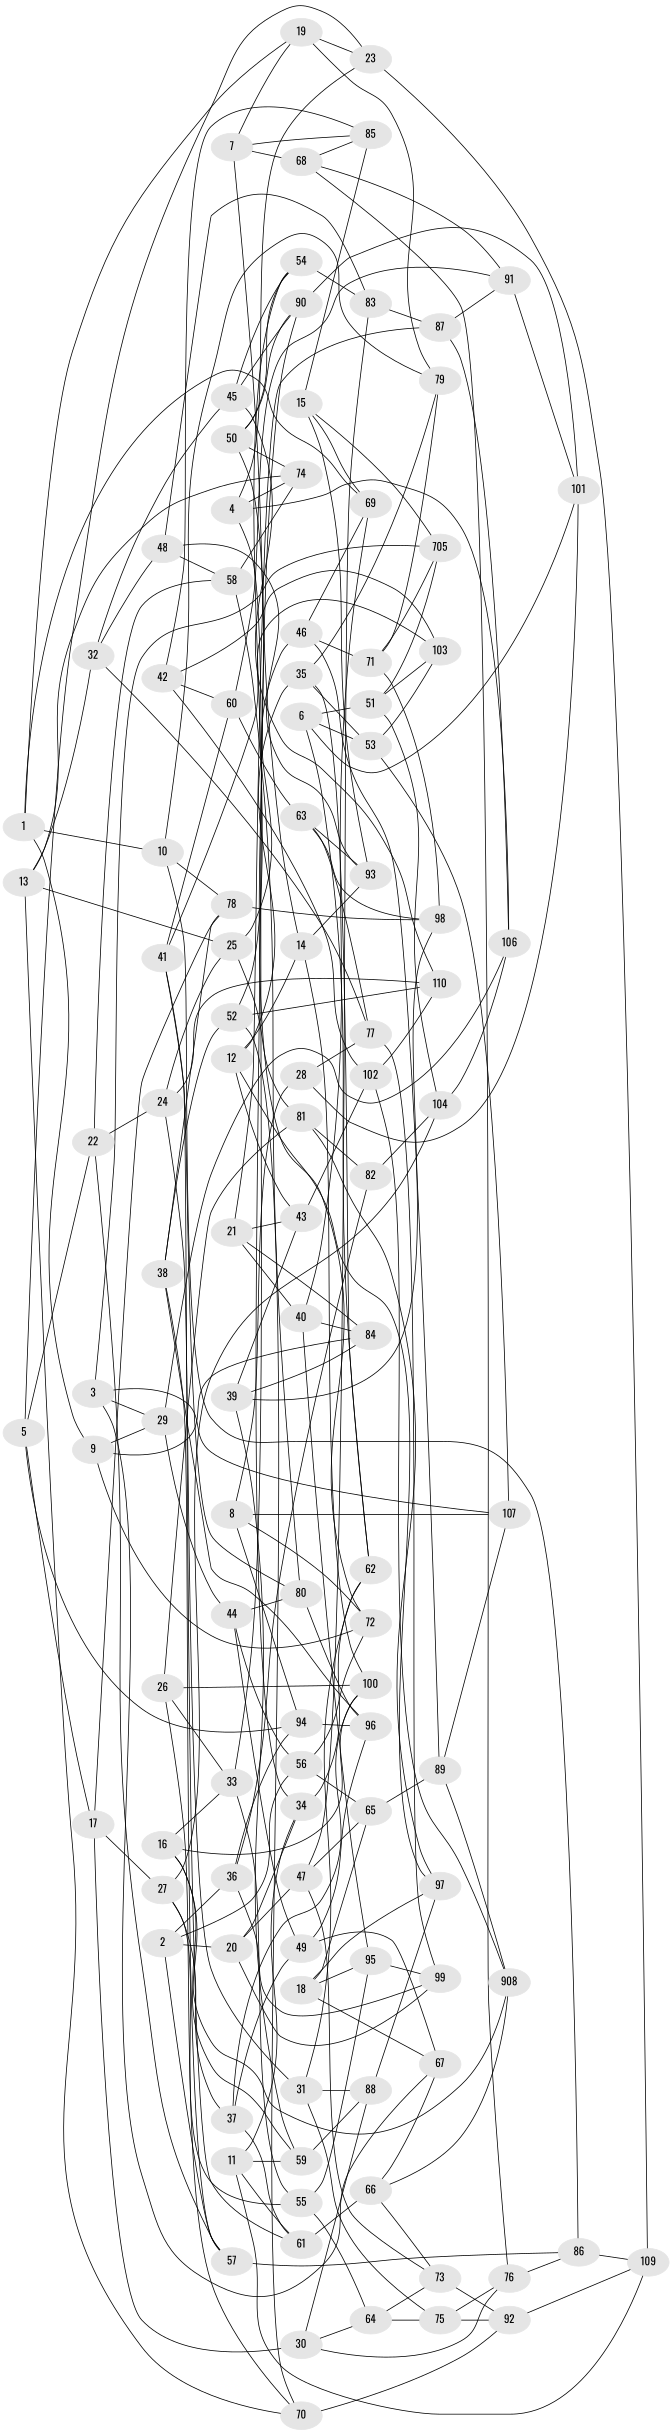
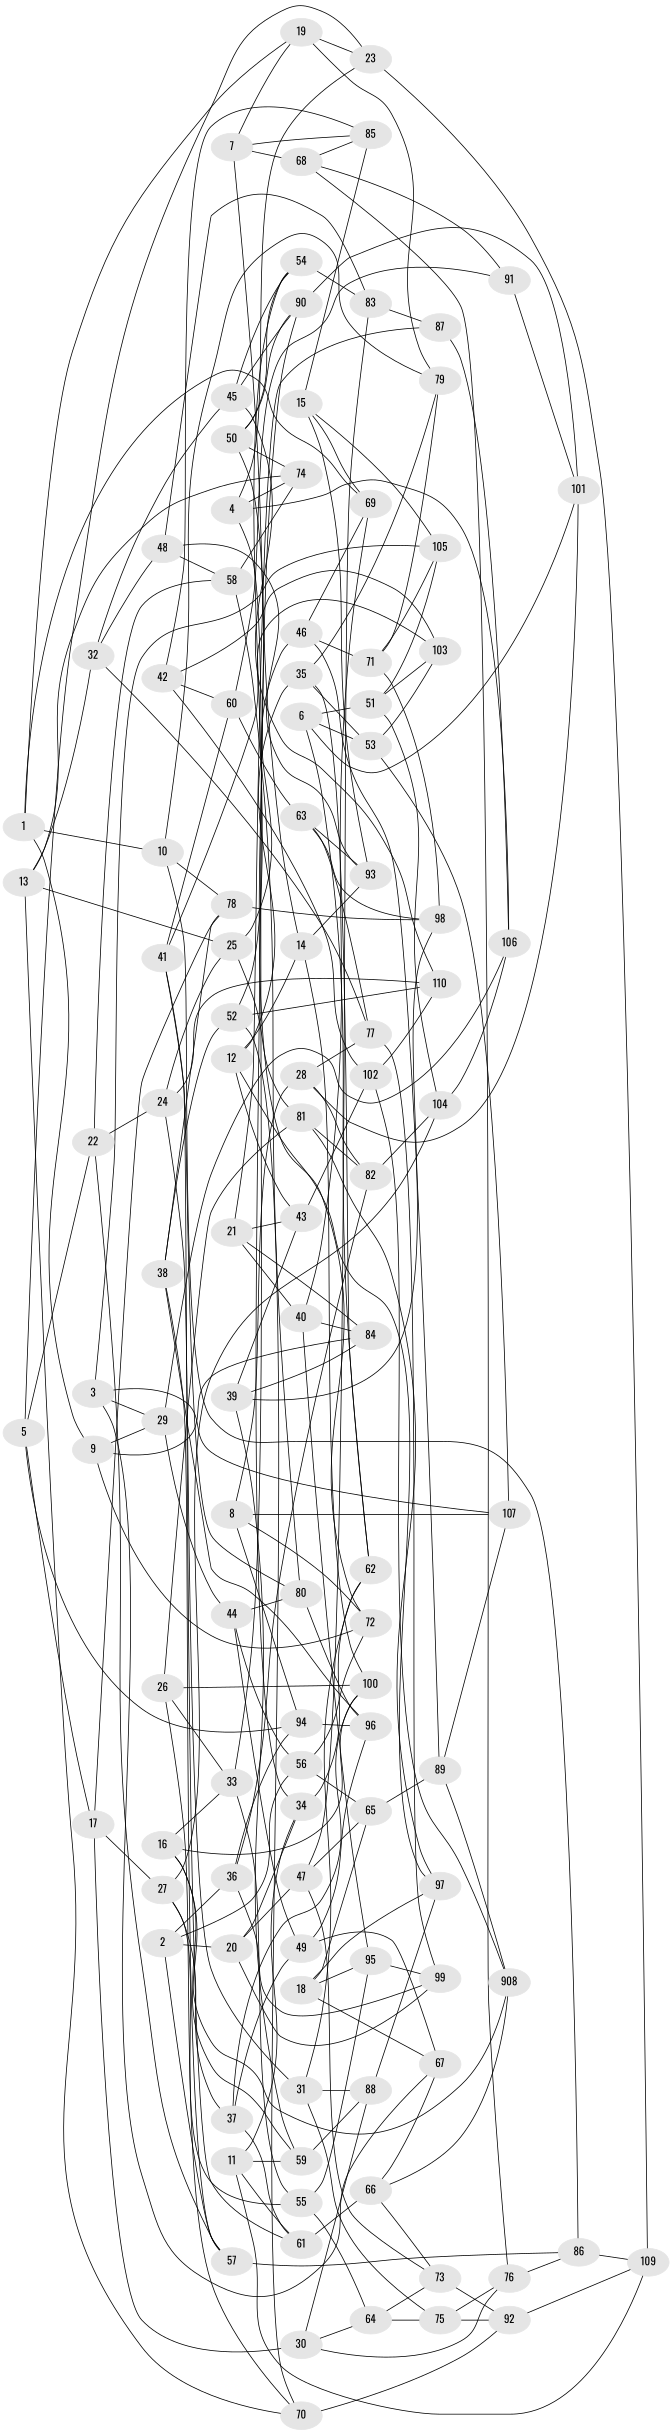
(475, 304) -> none
(440, 548) -> (440, 548)
none -> (337, 1125)
